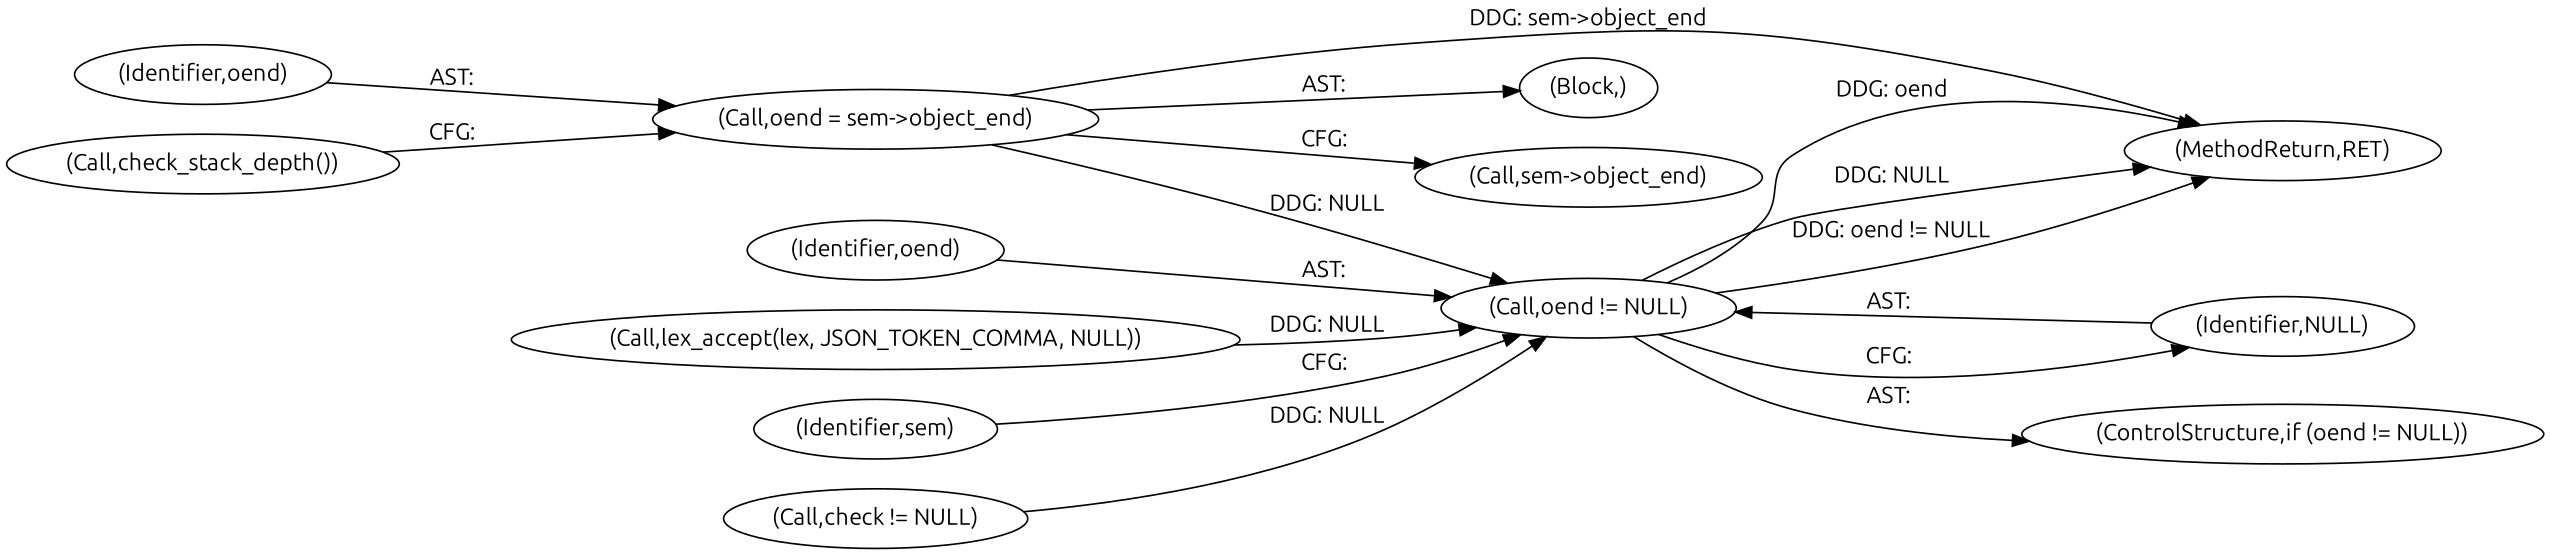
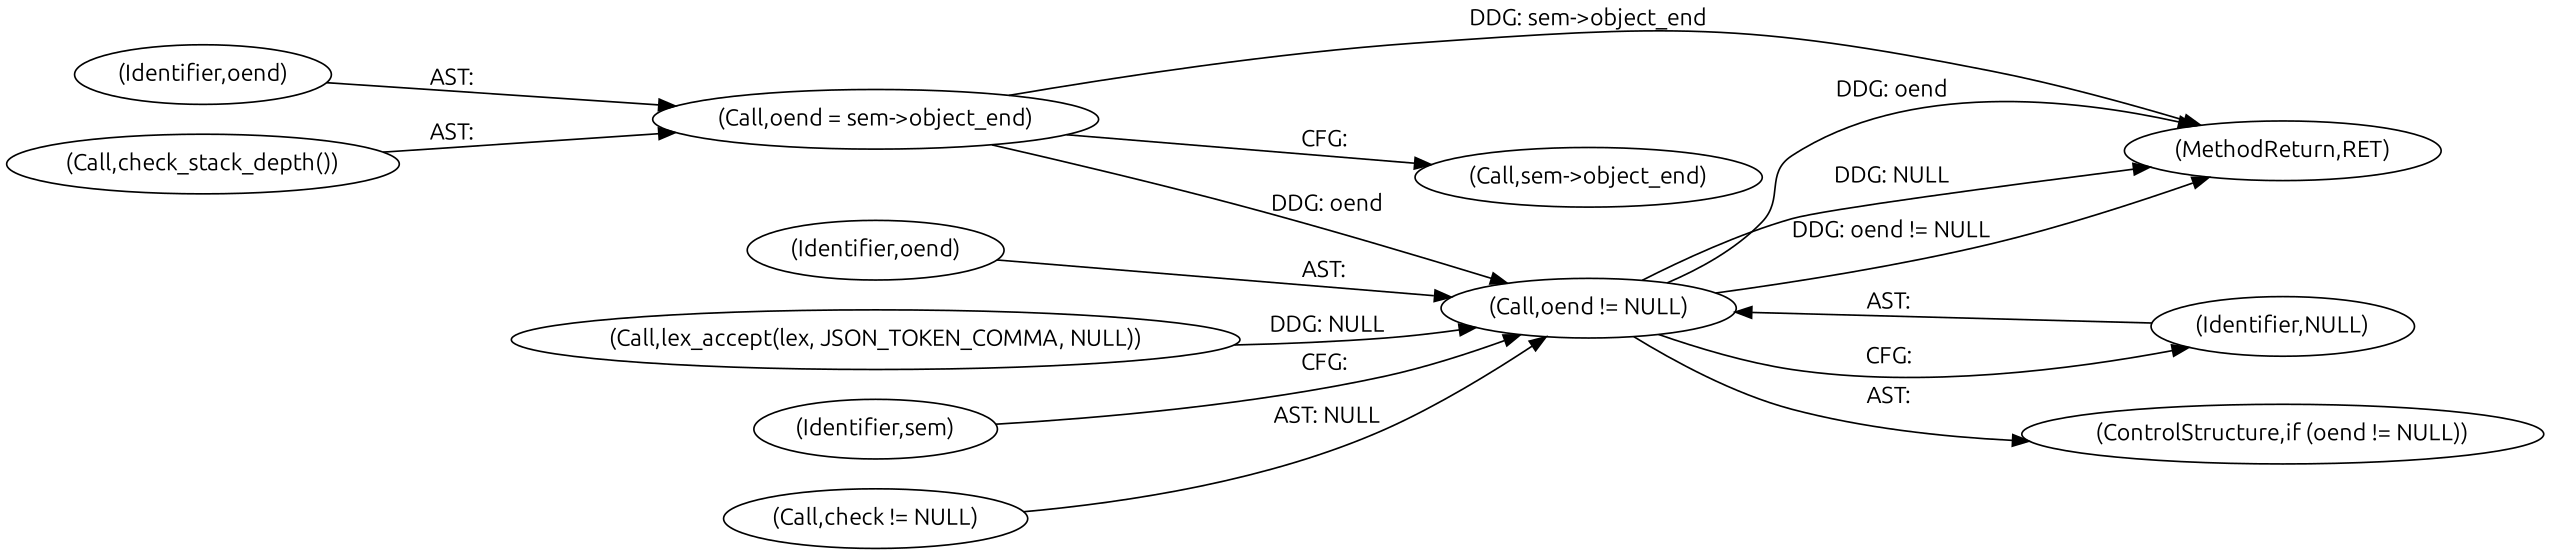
(1589, 88) -> none
(455, 133) -> (455, 133)
(1327, 205) -> (1327, 205)
(1327, 417) -> (1327, 417)
